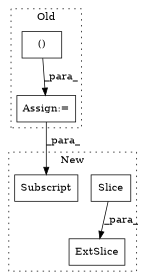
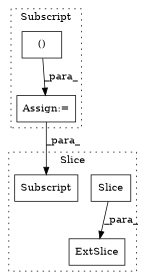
(46, 17) -> (46, 17)
(73, 161) -> (73, 161)
